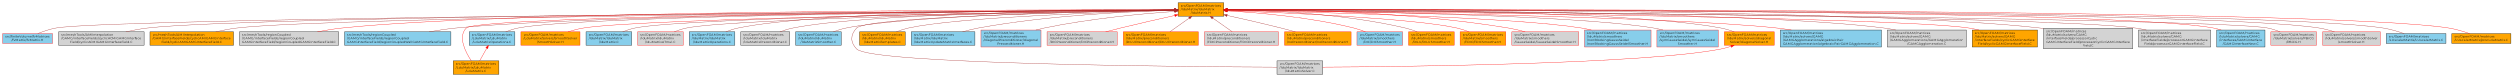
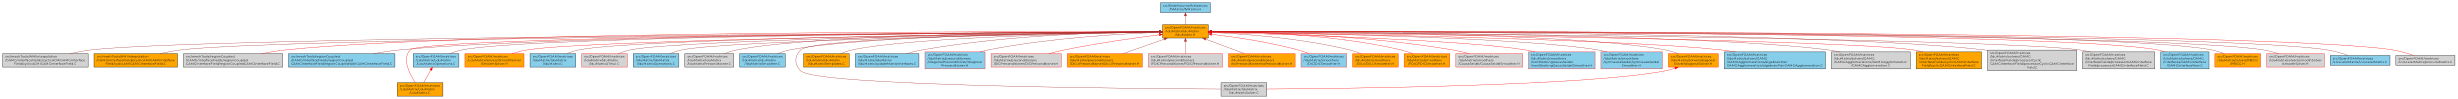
(606, 15) -> (1185, 20)
(28, 39) -> (1185, 8)
(2294, 39) -> (2238, 60)
(2481, 39) -> (2425, 60)
